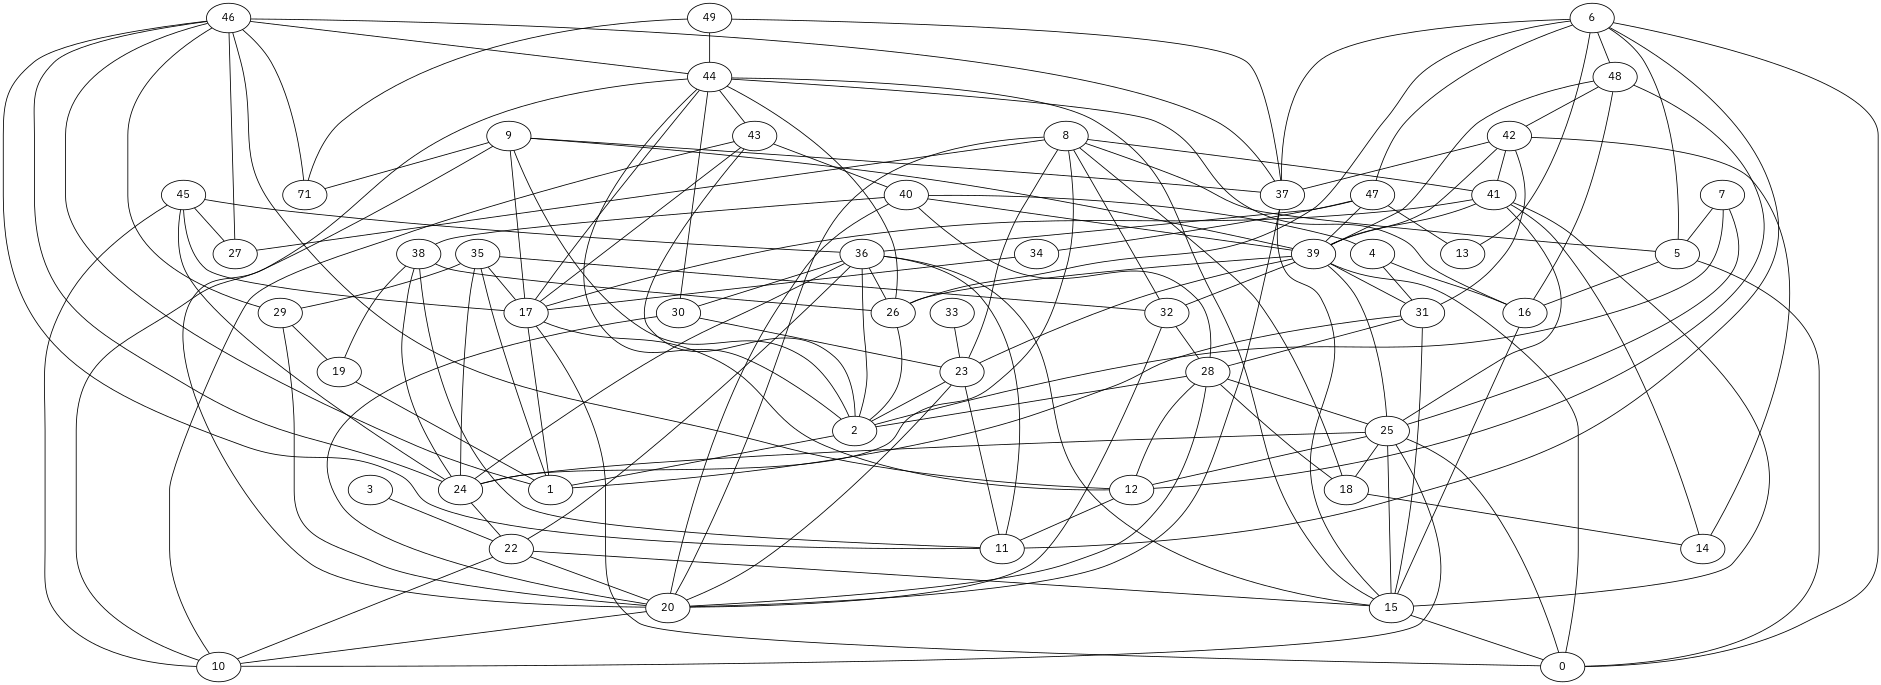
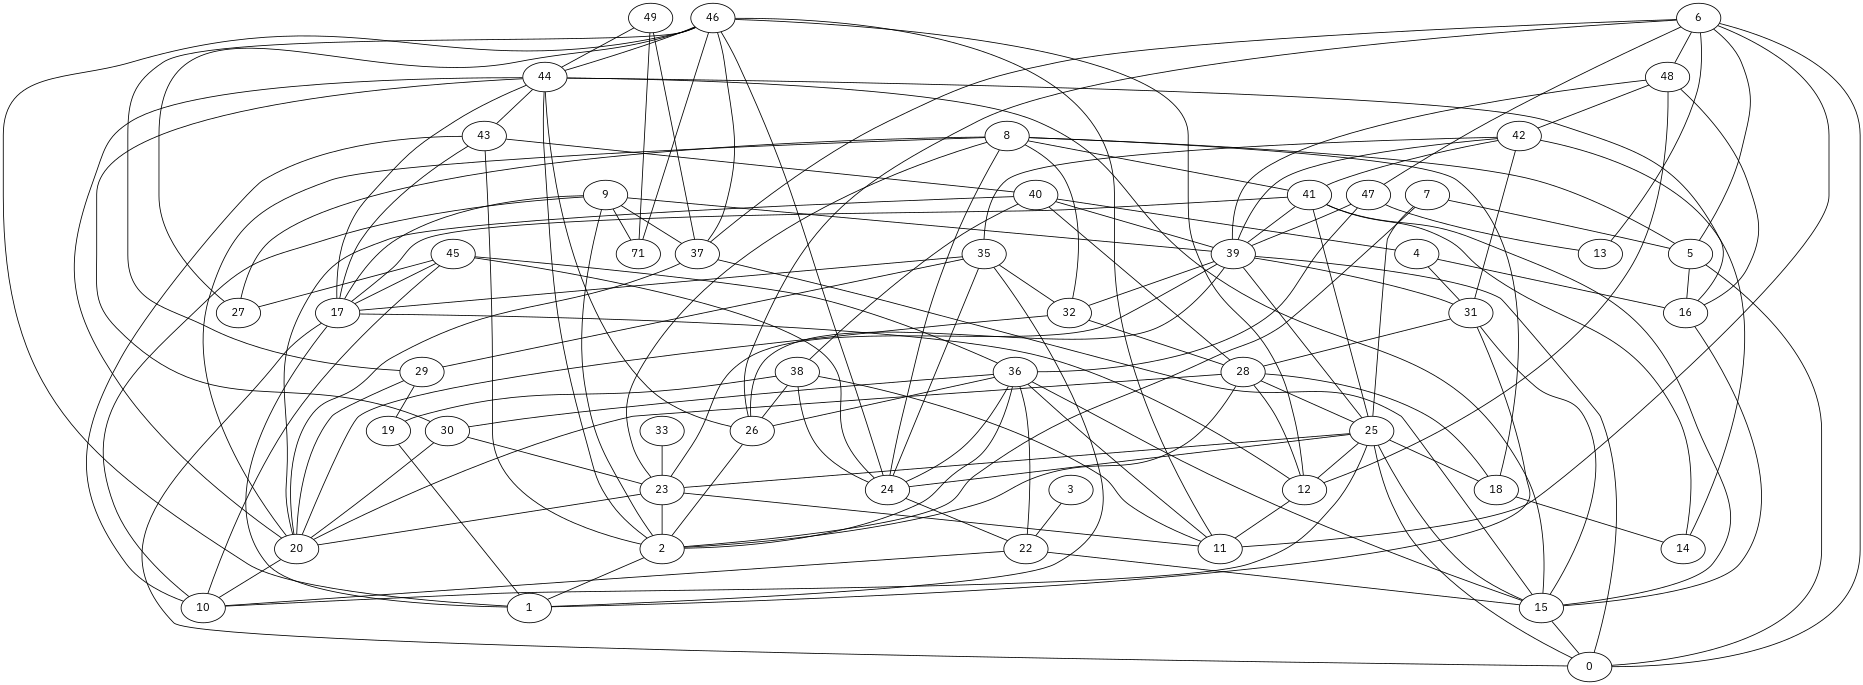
(1396, 166) -> (1176, 152)
(1037, 254) -> none
none -> (1017, 461)
(590, 579) -> none
